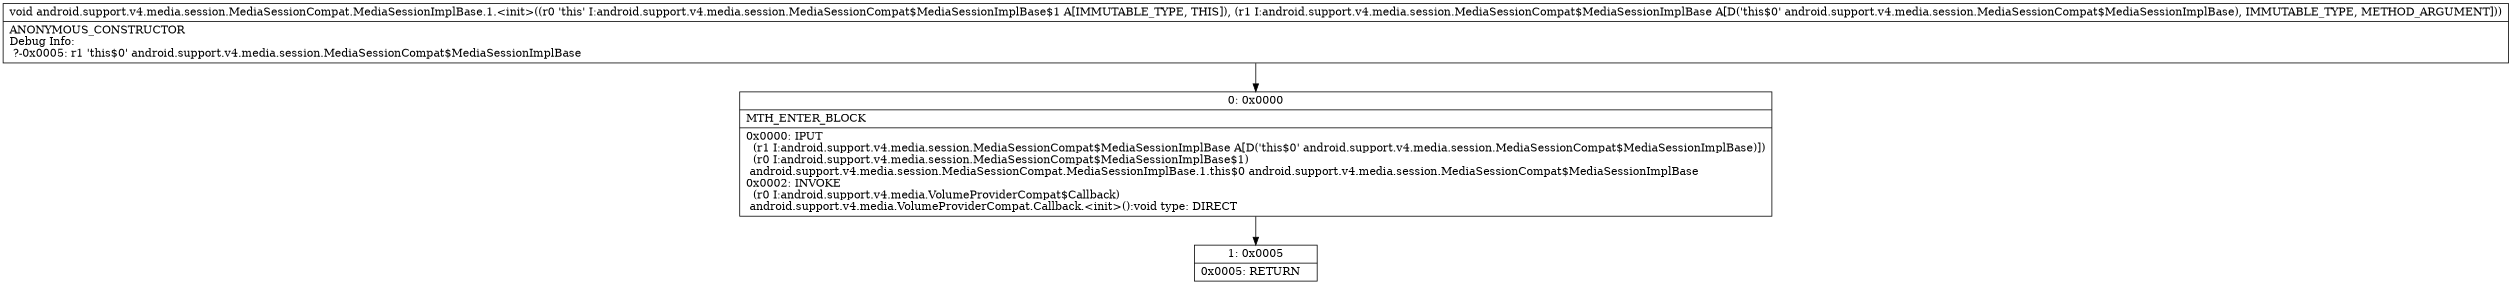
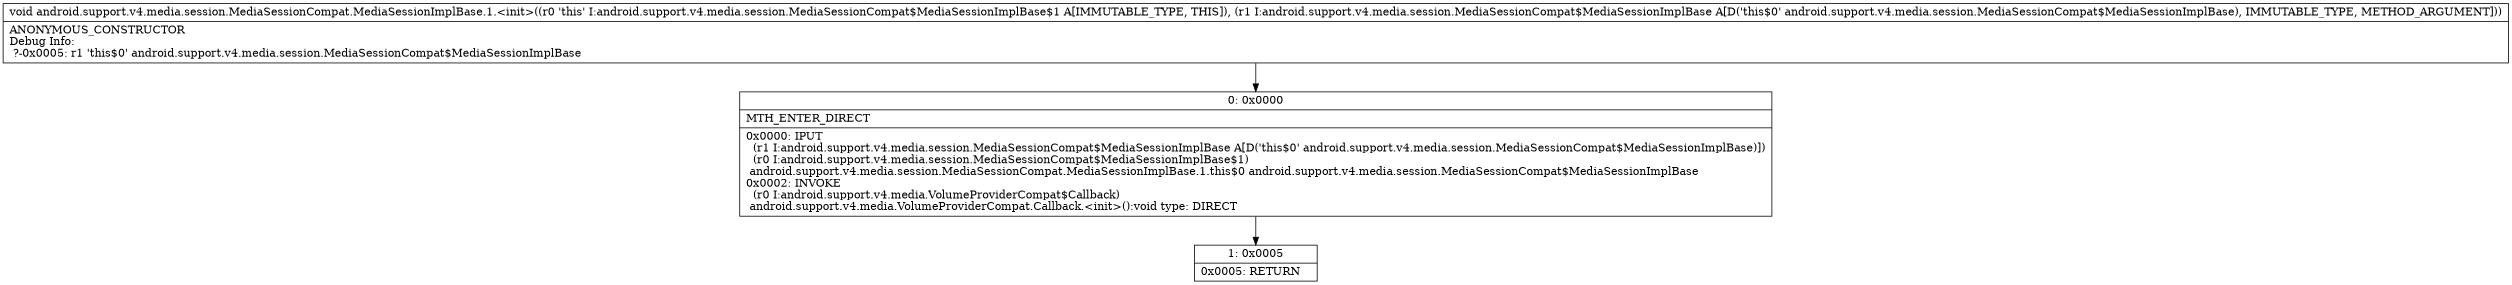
(806, 118) -> (808, 118)
